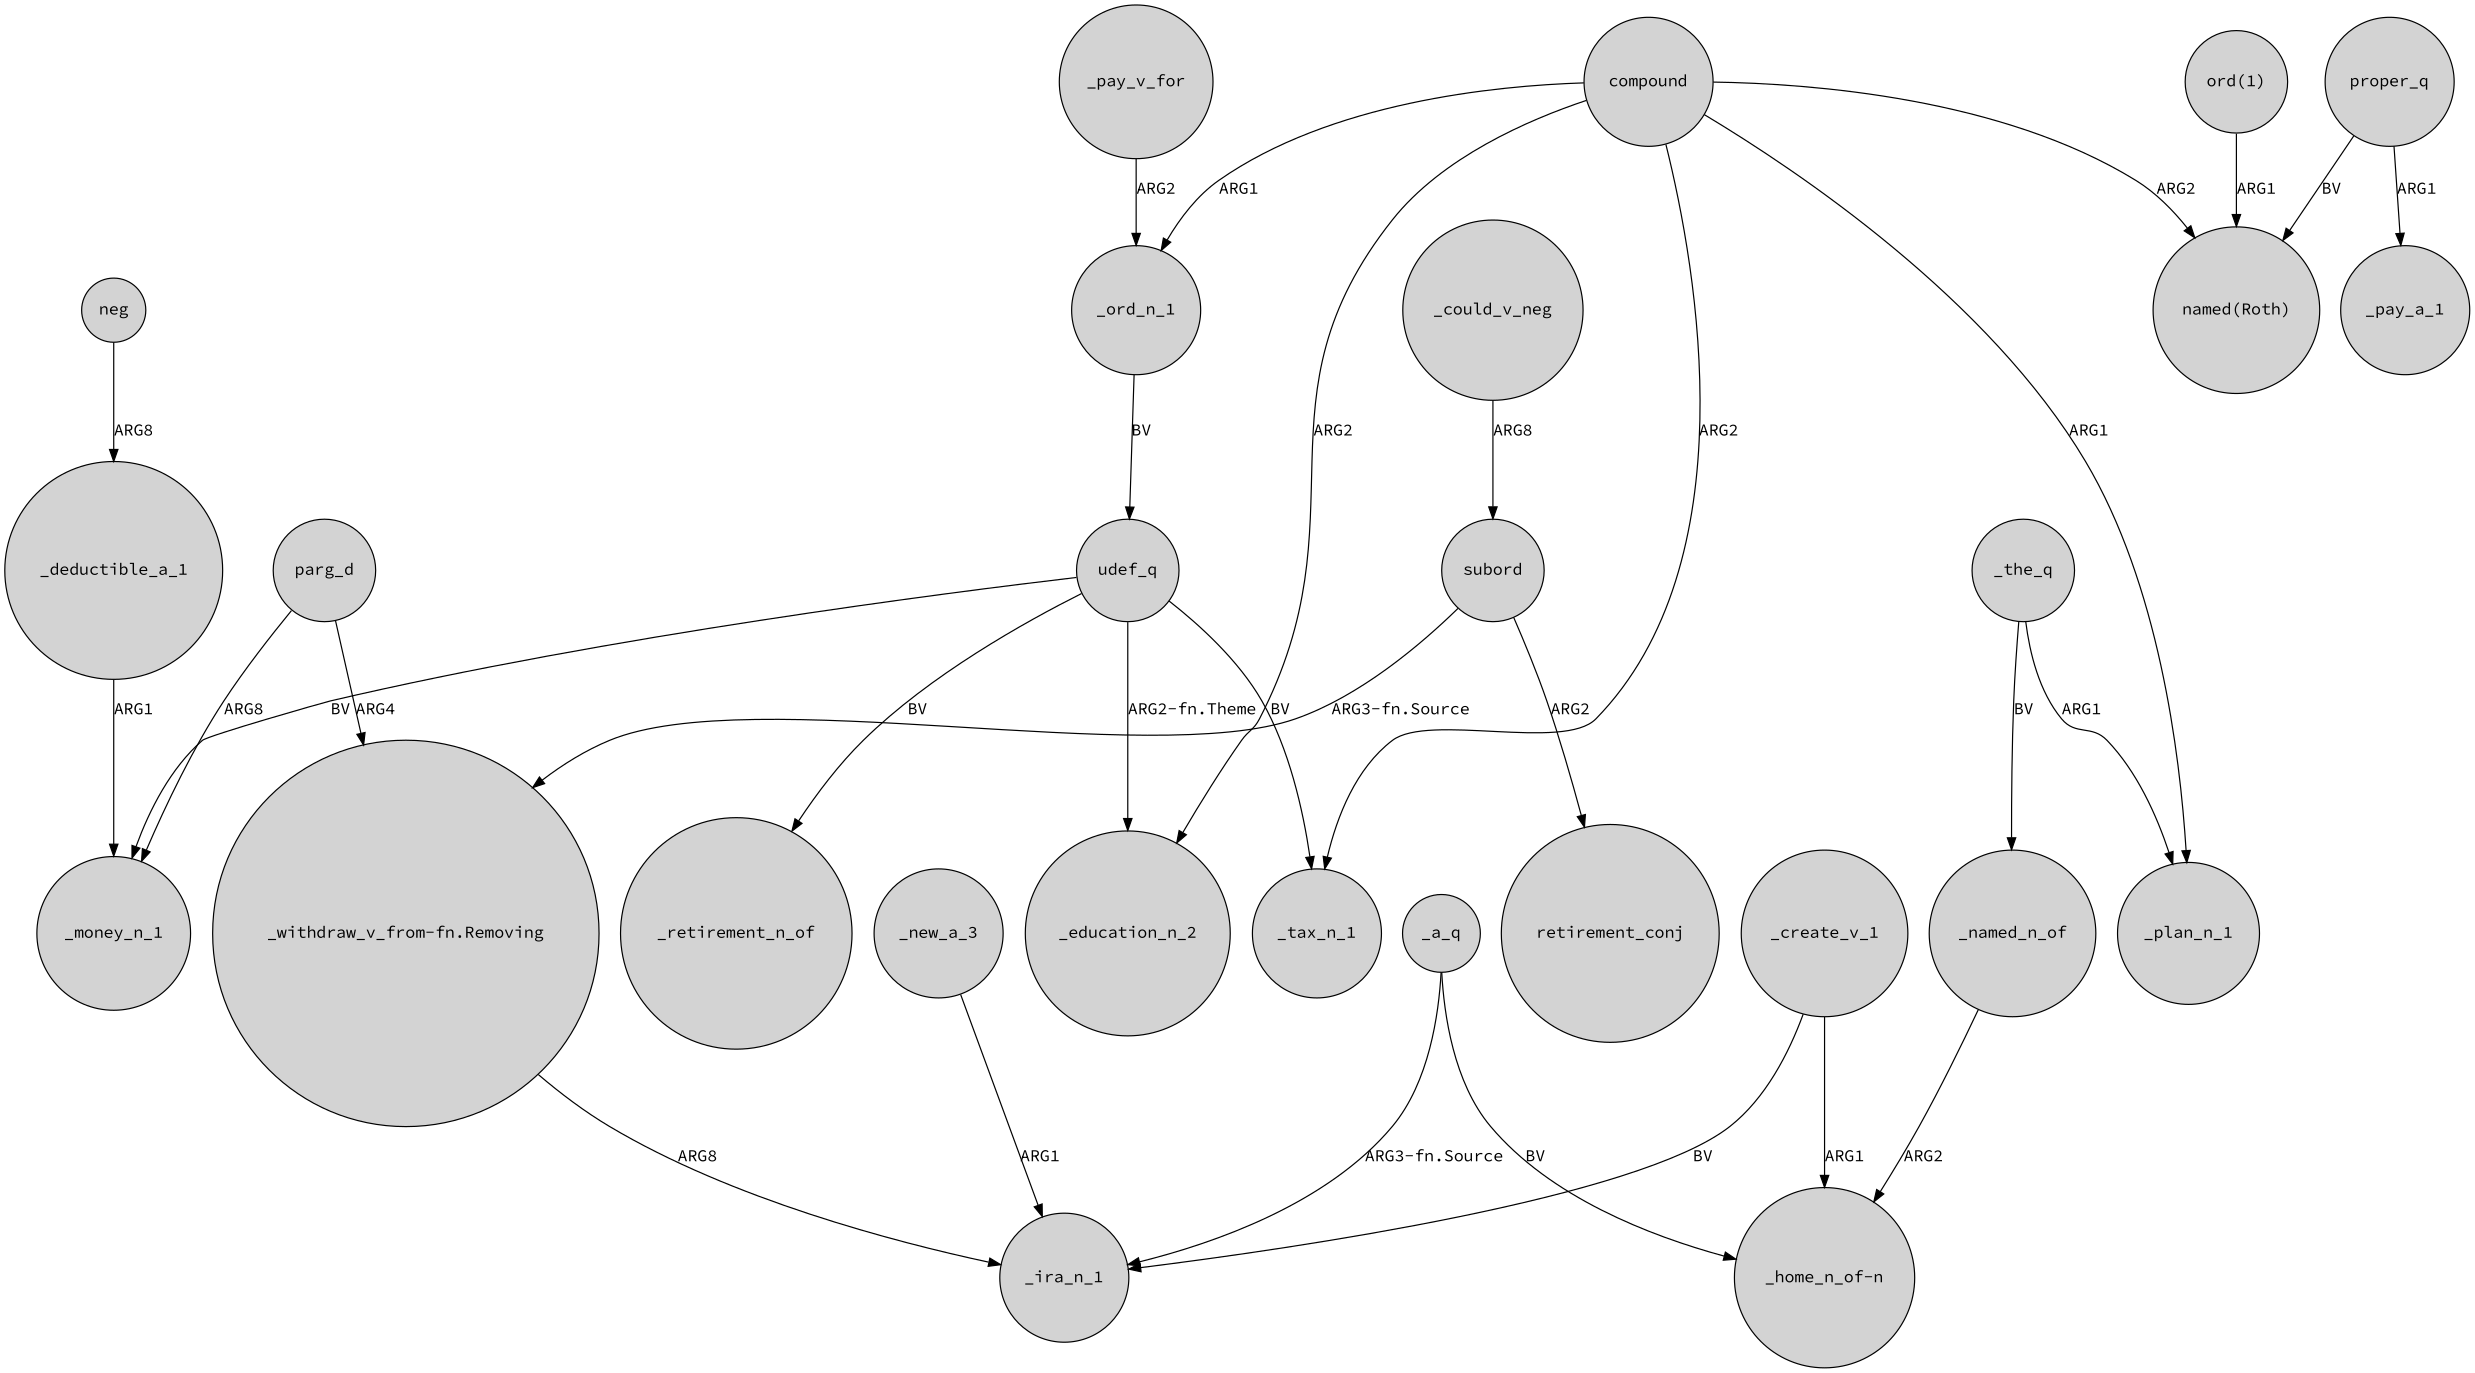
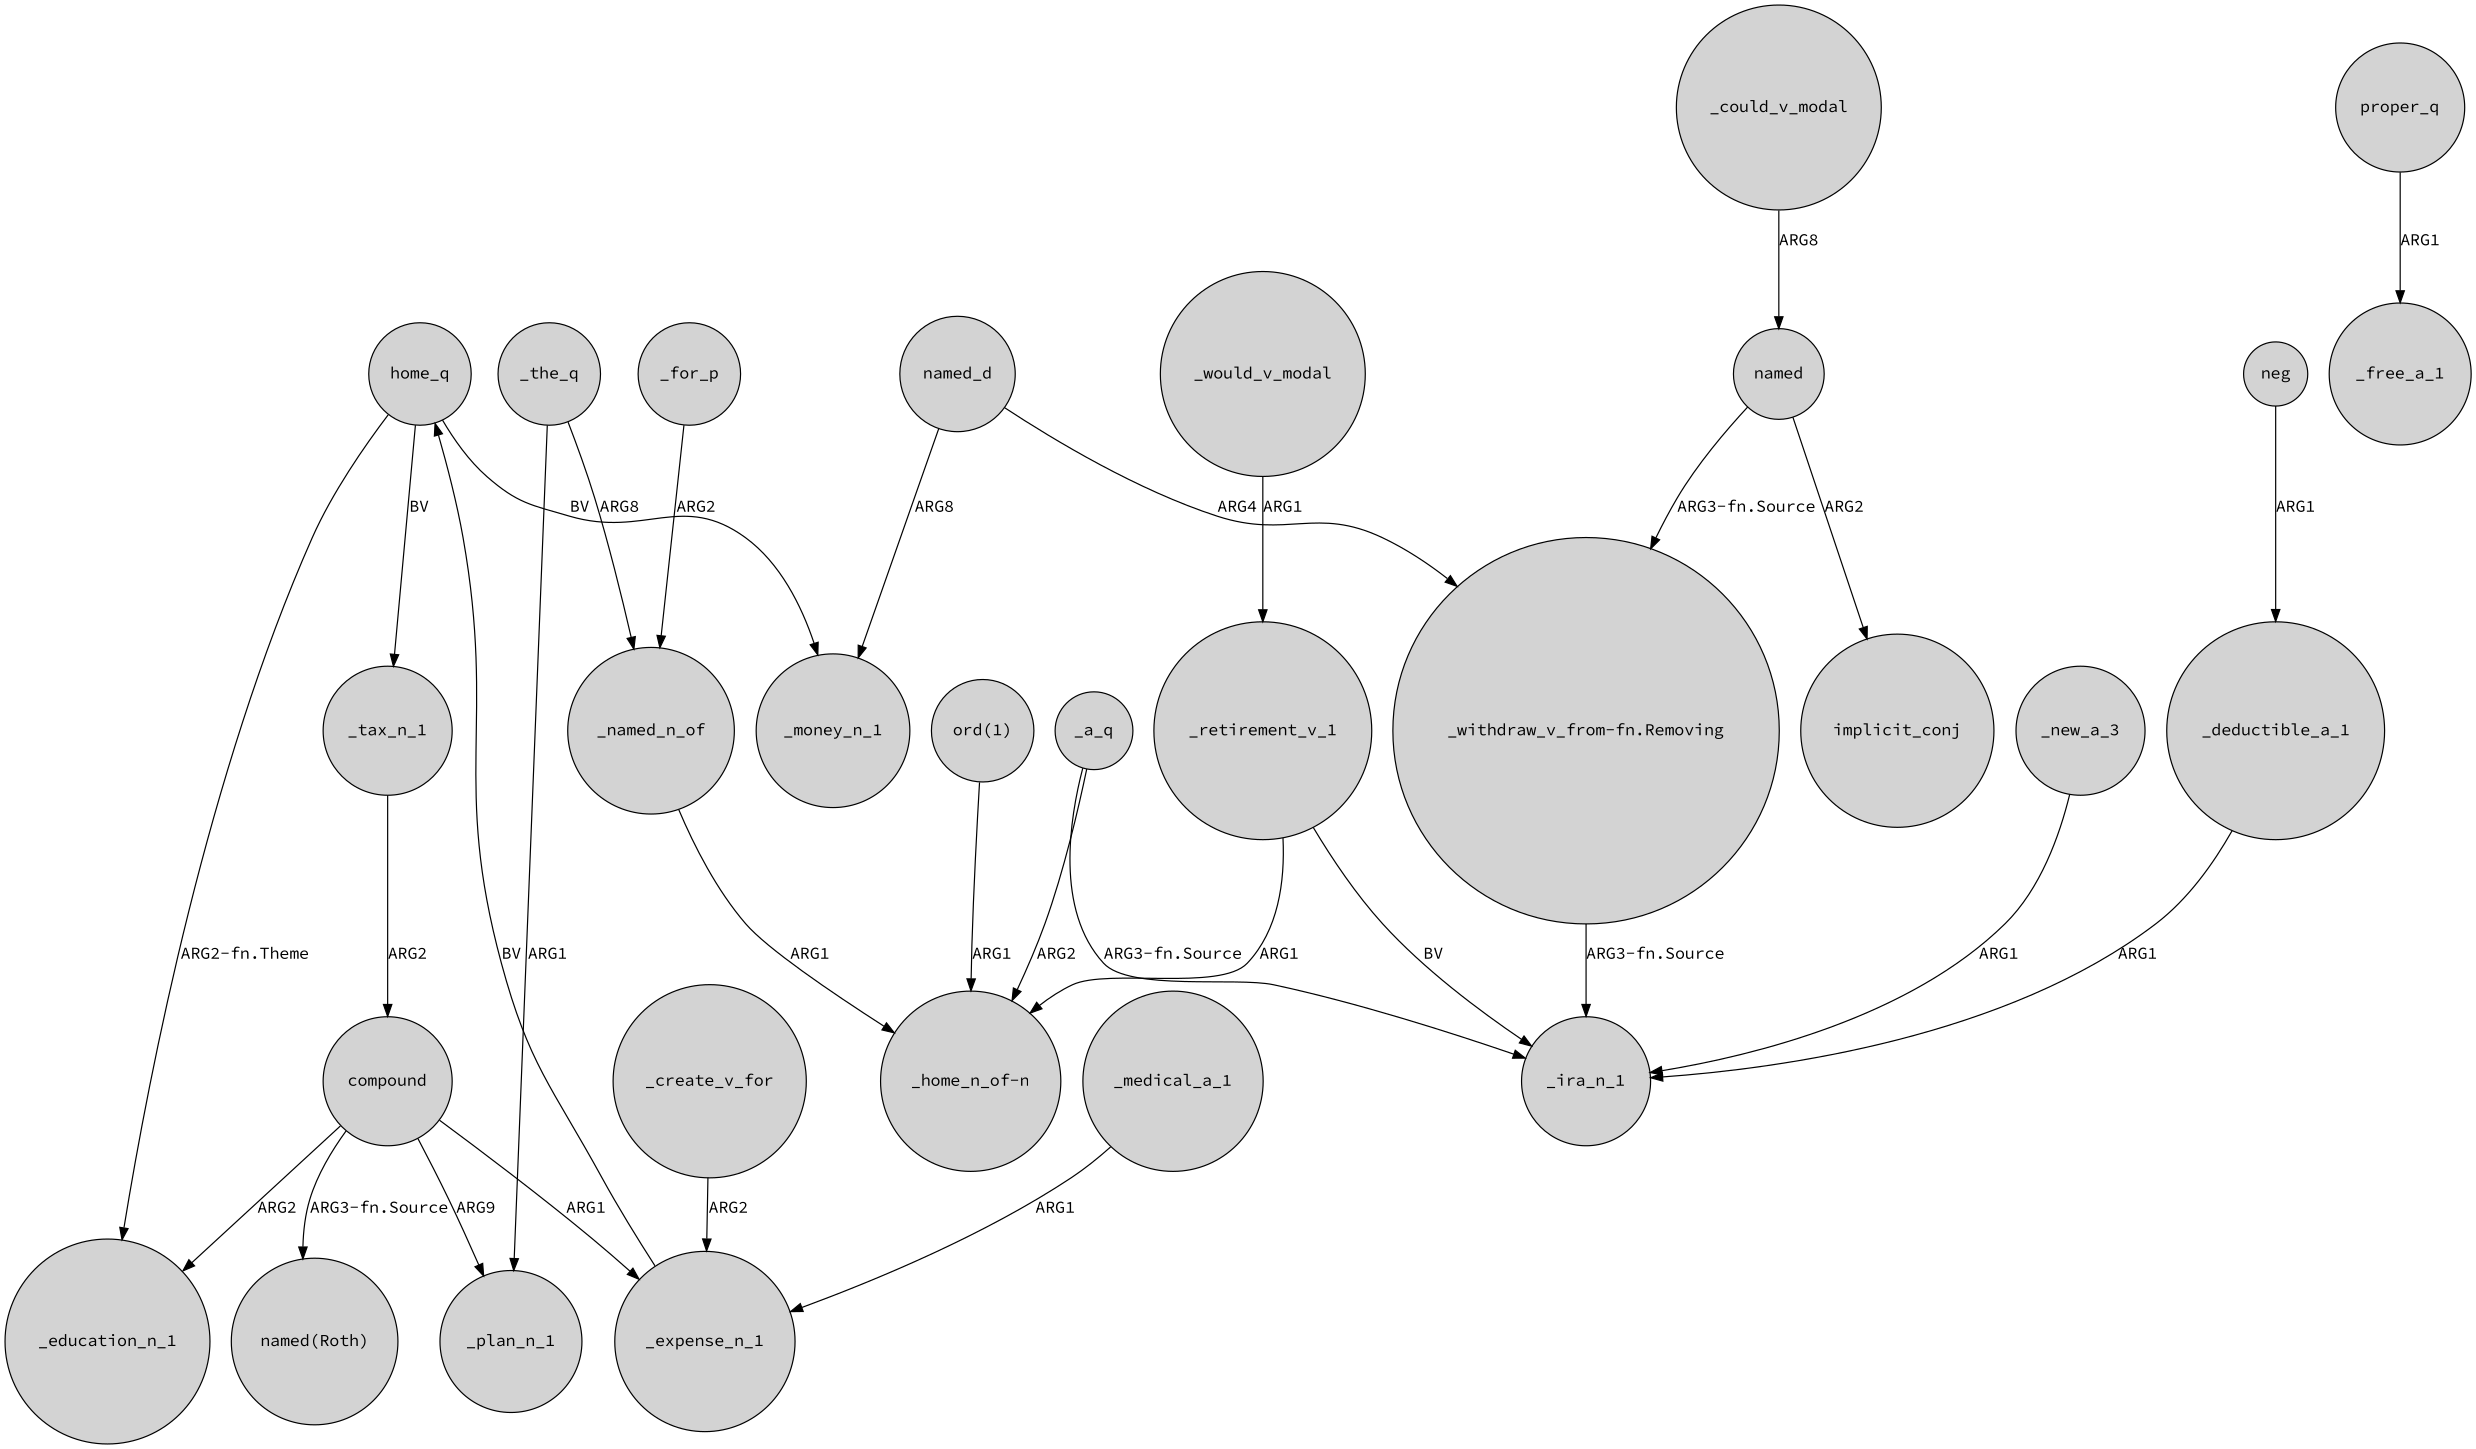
(1136, 82) -> (710, 1081)
(2236, 174) -> (974, 880)
(2322, 183) -> none
(2177, 189) -> (379, 1208)
(1136, 310) -> (705, 1341)
(1493, 310) -> (1779, 108)
(2405, 310) -> (2400, 374)
none -> (689, 374)
none -> (1263, 374)
(134, 431) -> (2296, 507)
(2089, 431) -> (476, 1208)
(324, 570) -> (958, 374)
(1128, 570) -> (420, 374)
(1493, 570) -> (1779, 374)
(1663, 610) -> (388, 900)
(2024, 710) -> (620, 507)
(114, 762) -> (1978, 1015)
(736, 933) -> none
(1128, 933) -> (108, 1341)
(1610, 933) -> (1897, 731)
(1825, 933) -> (1263, 731)
none -> (1173, 1081)
(698, 1157) -> (1656, 954)
(1535, 1157) -> (1057, 954)
(1924, 1157) -> (810, 954)
